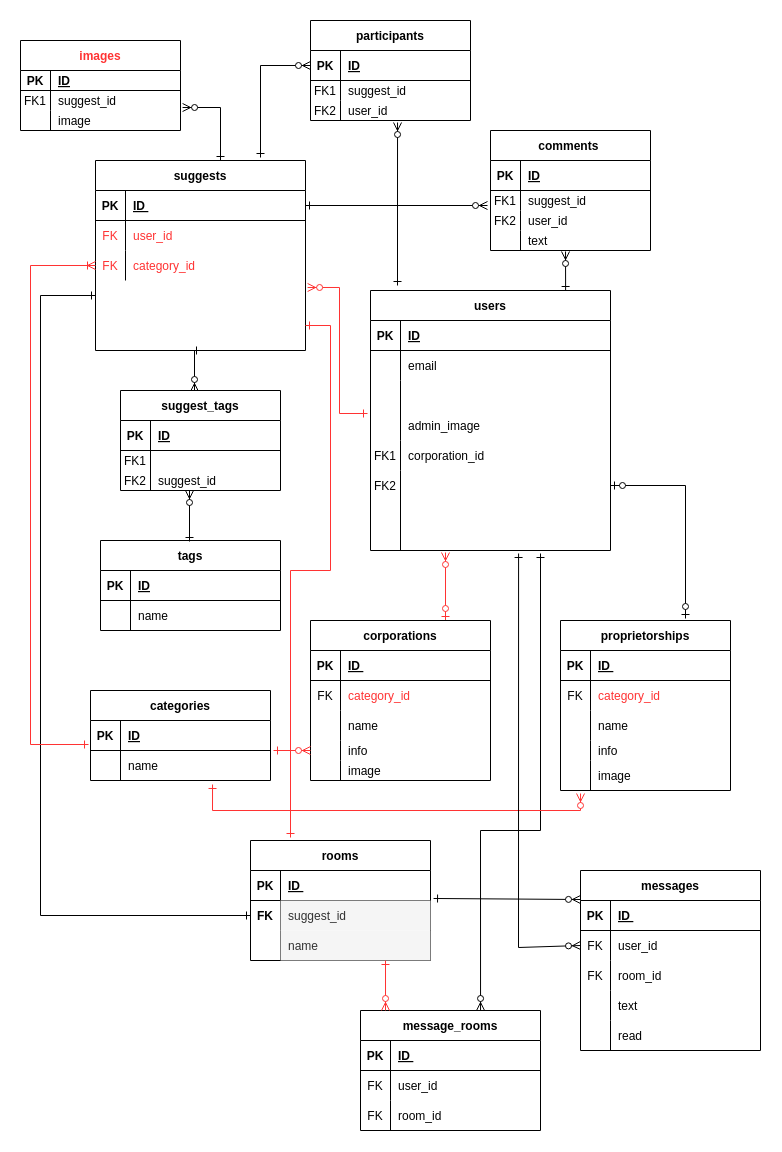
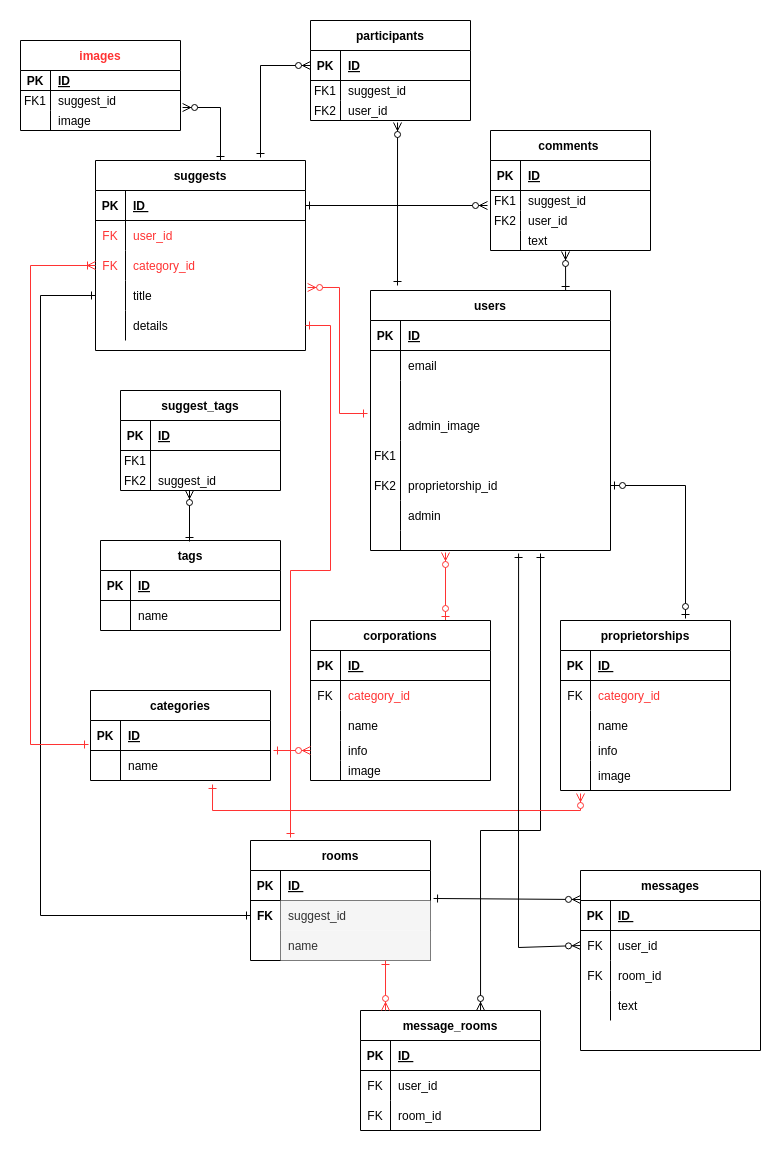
none -> (216, 296)
none -> (216, 326)
(195, 371) -> none
(506, 456) -> none
none -> (506, 486)
none -> (506, 516)
(686, 1036) -> none
